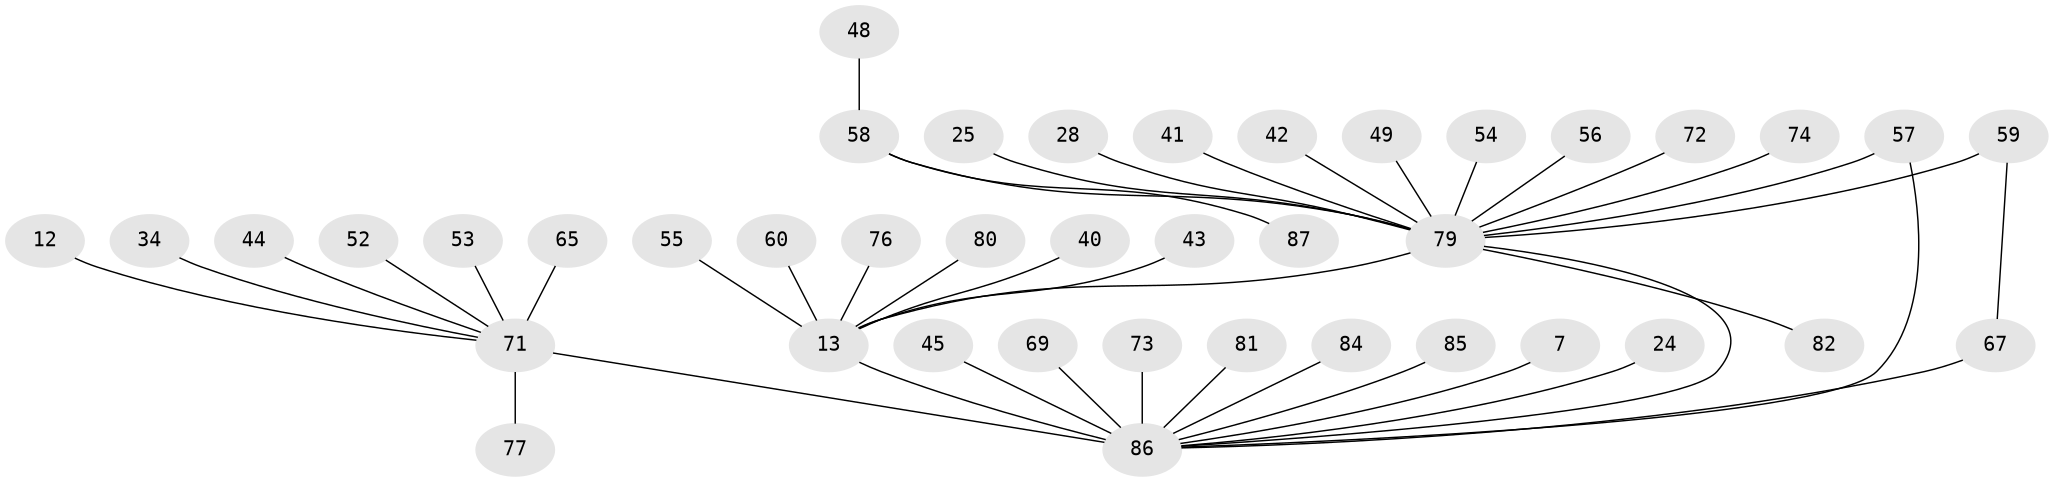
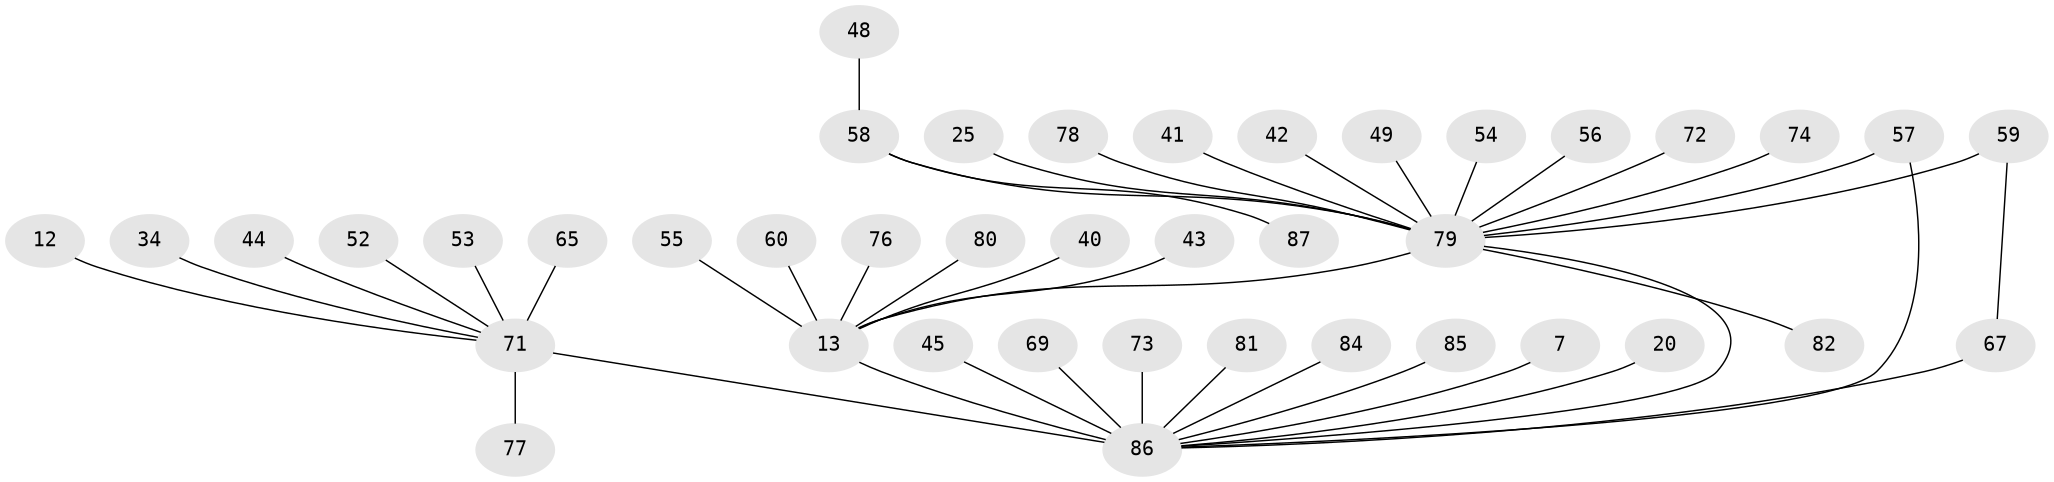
(1068, 136) -> (1068, 136)
(1665, 345) -> (1665, 345)
